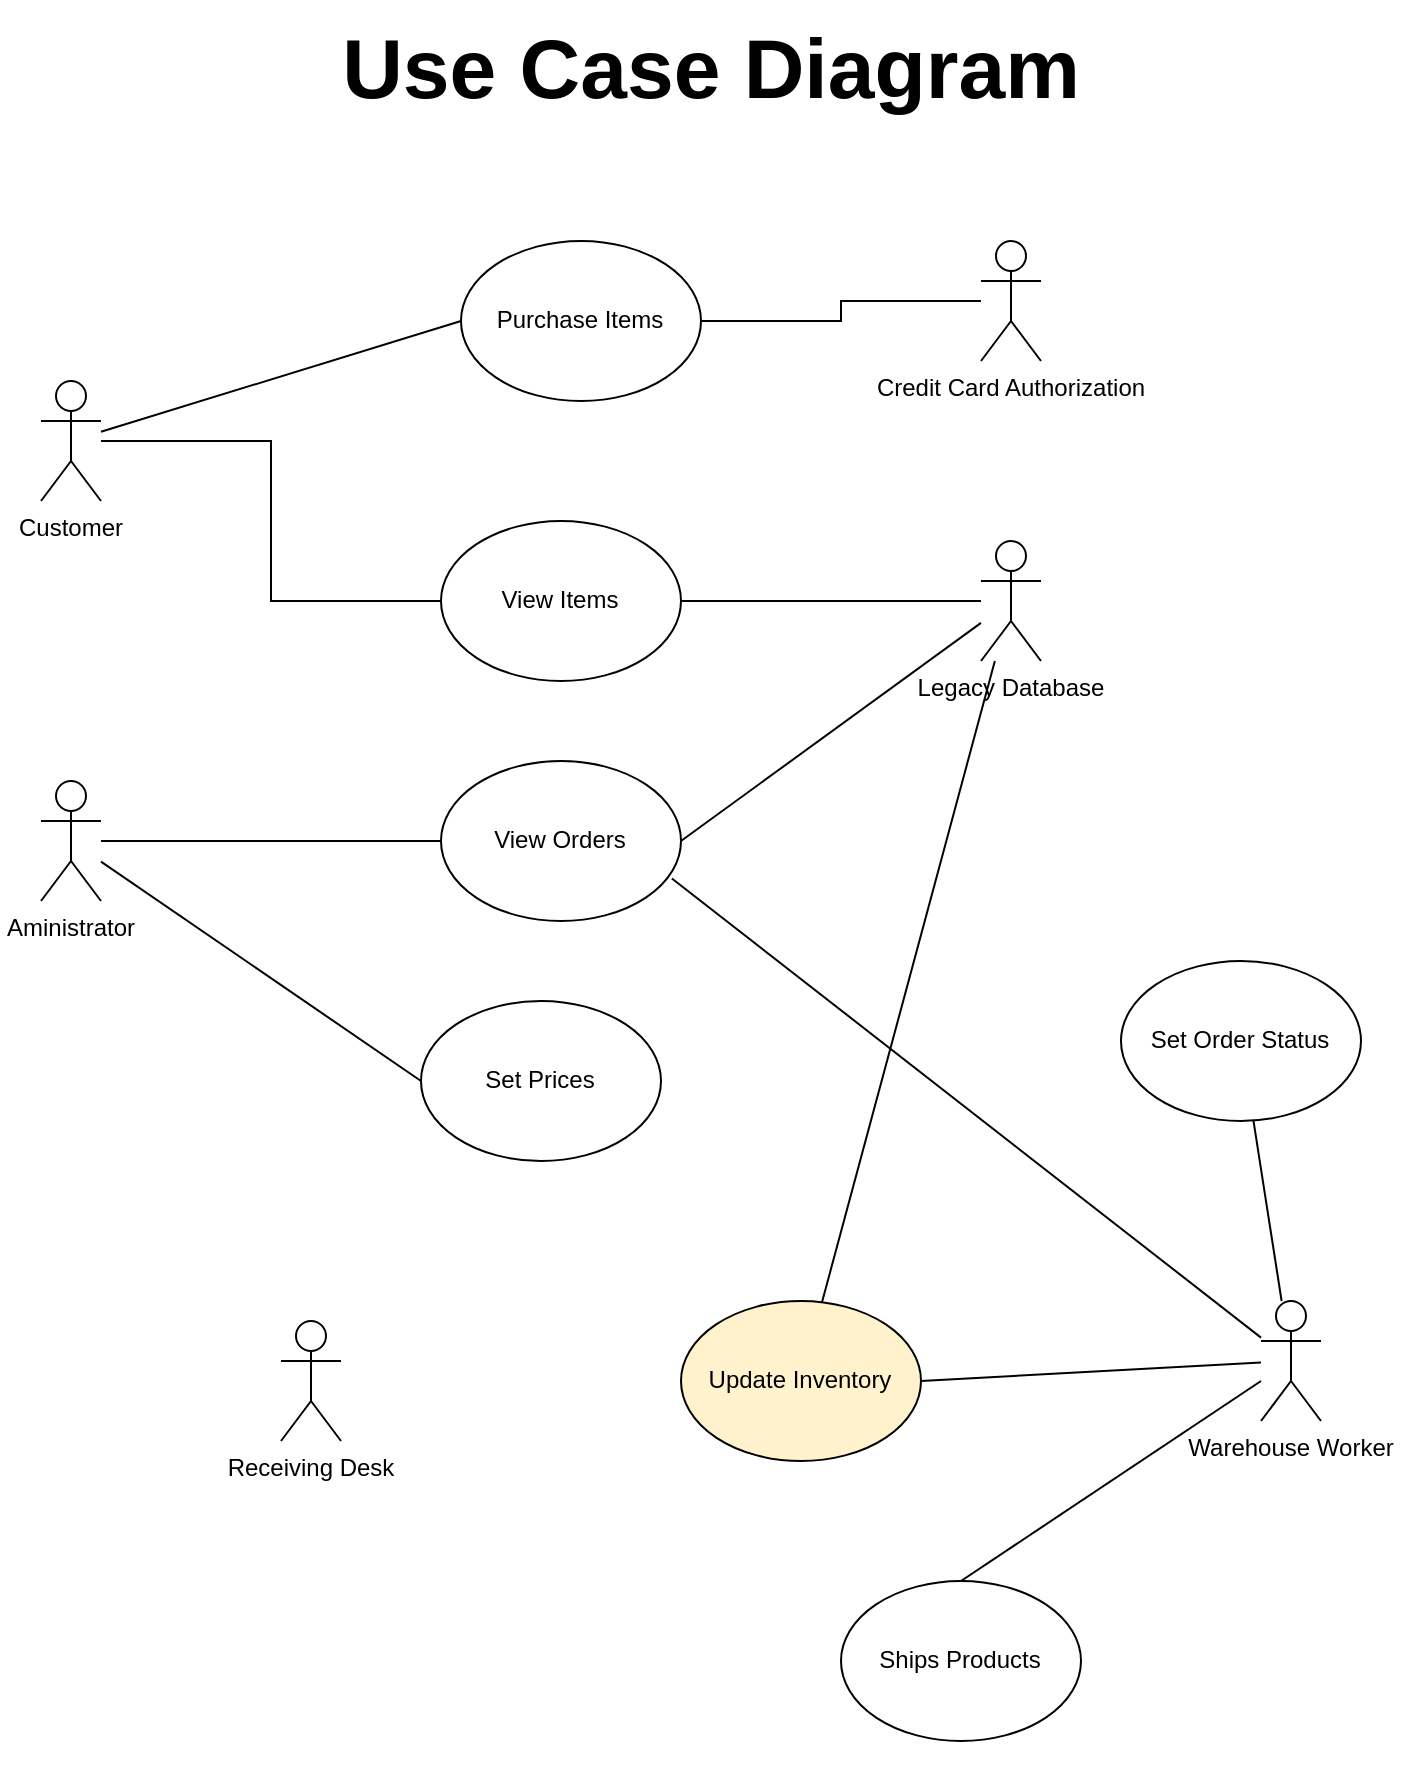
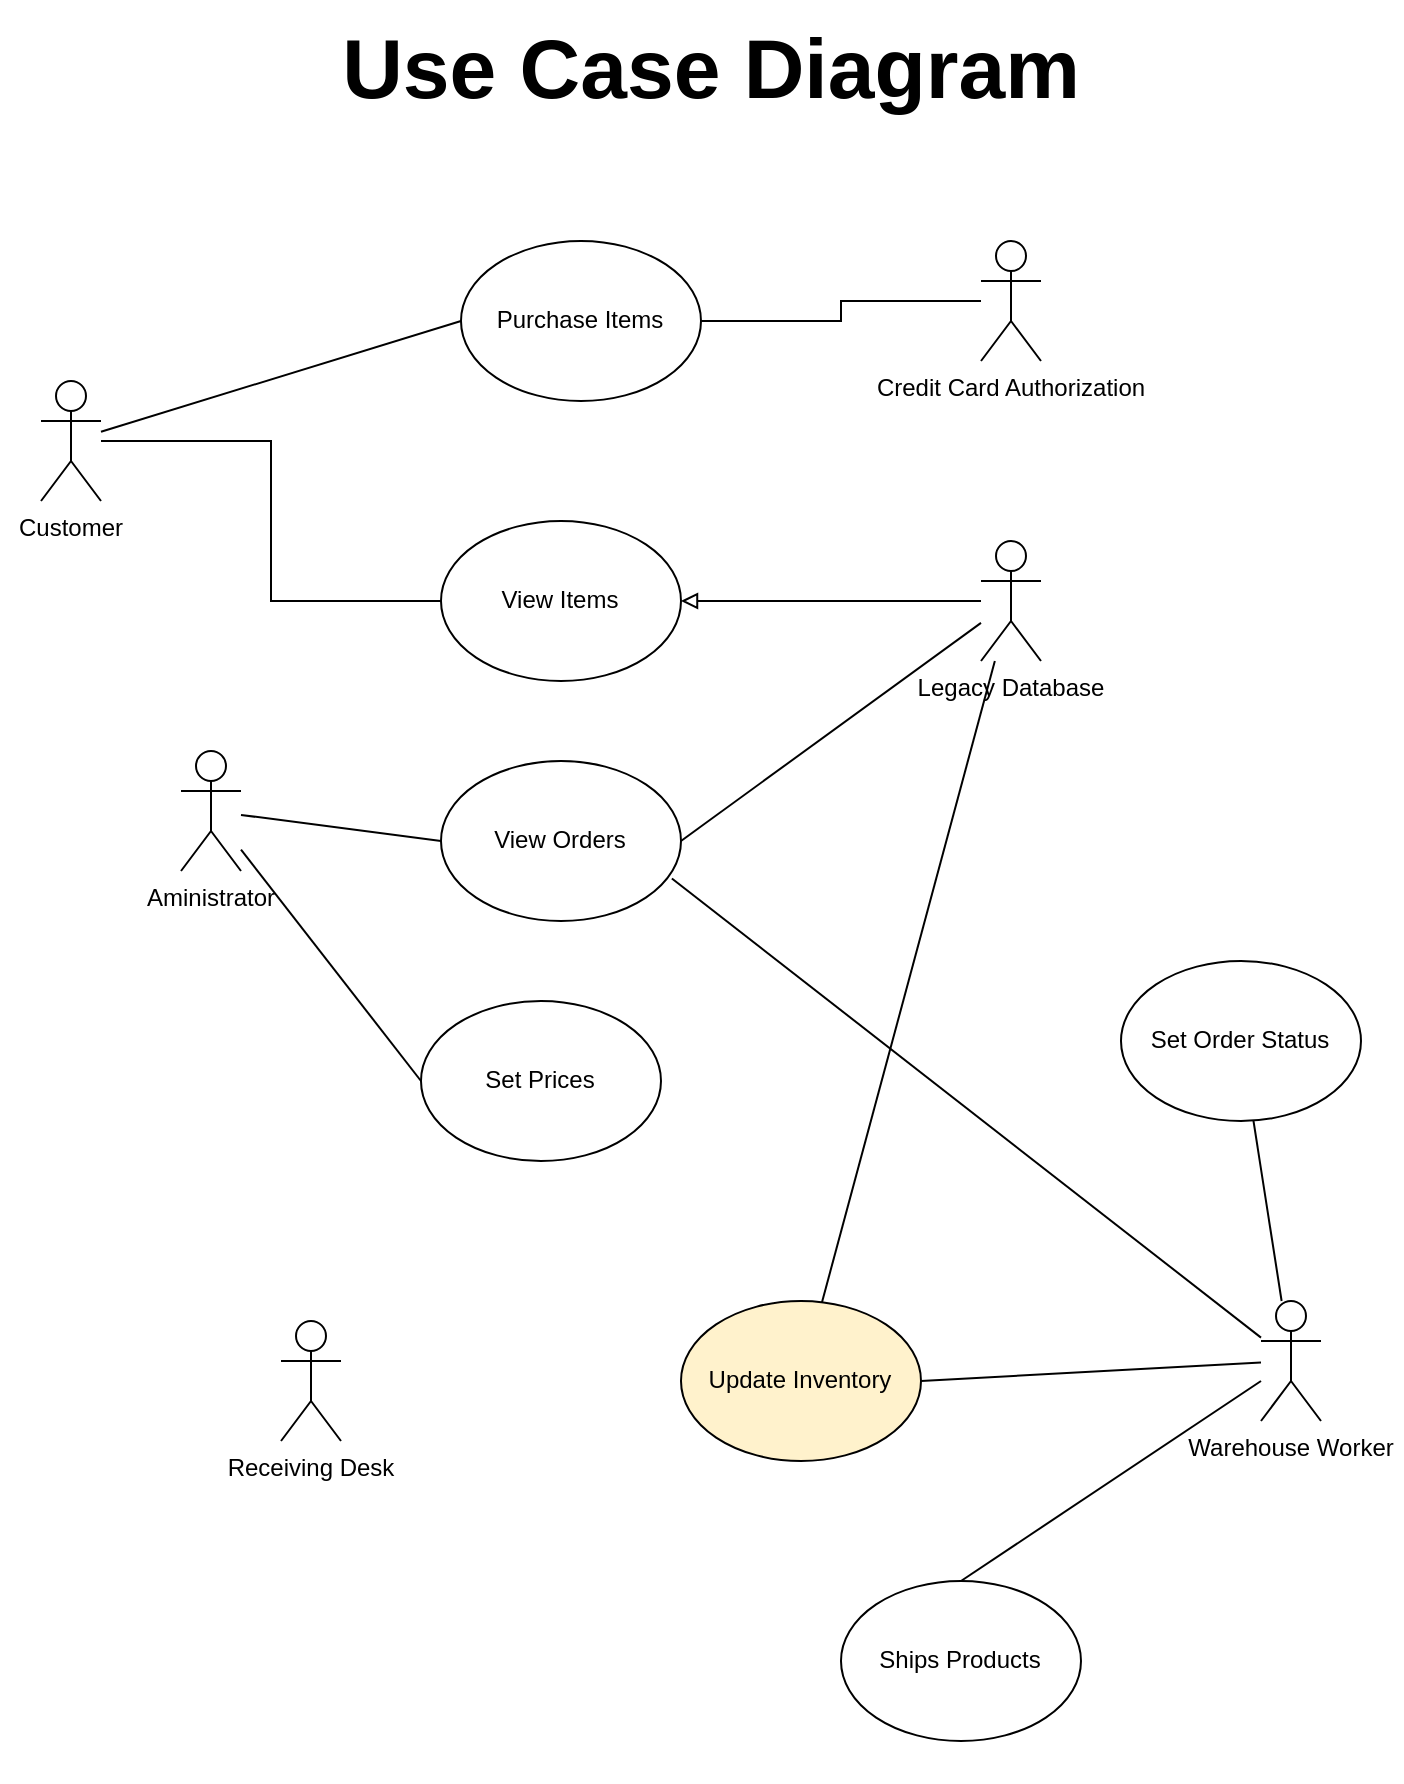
(691, 601) -> (698, 601)
(71, 841) -> (211, 811)
